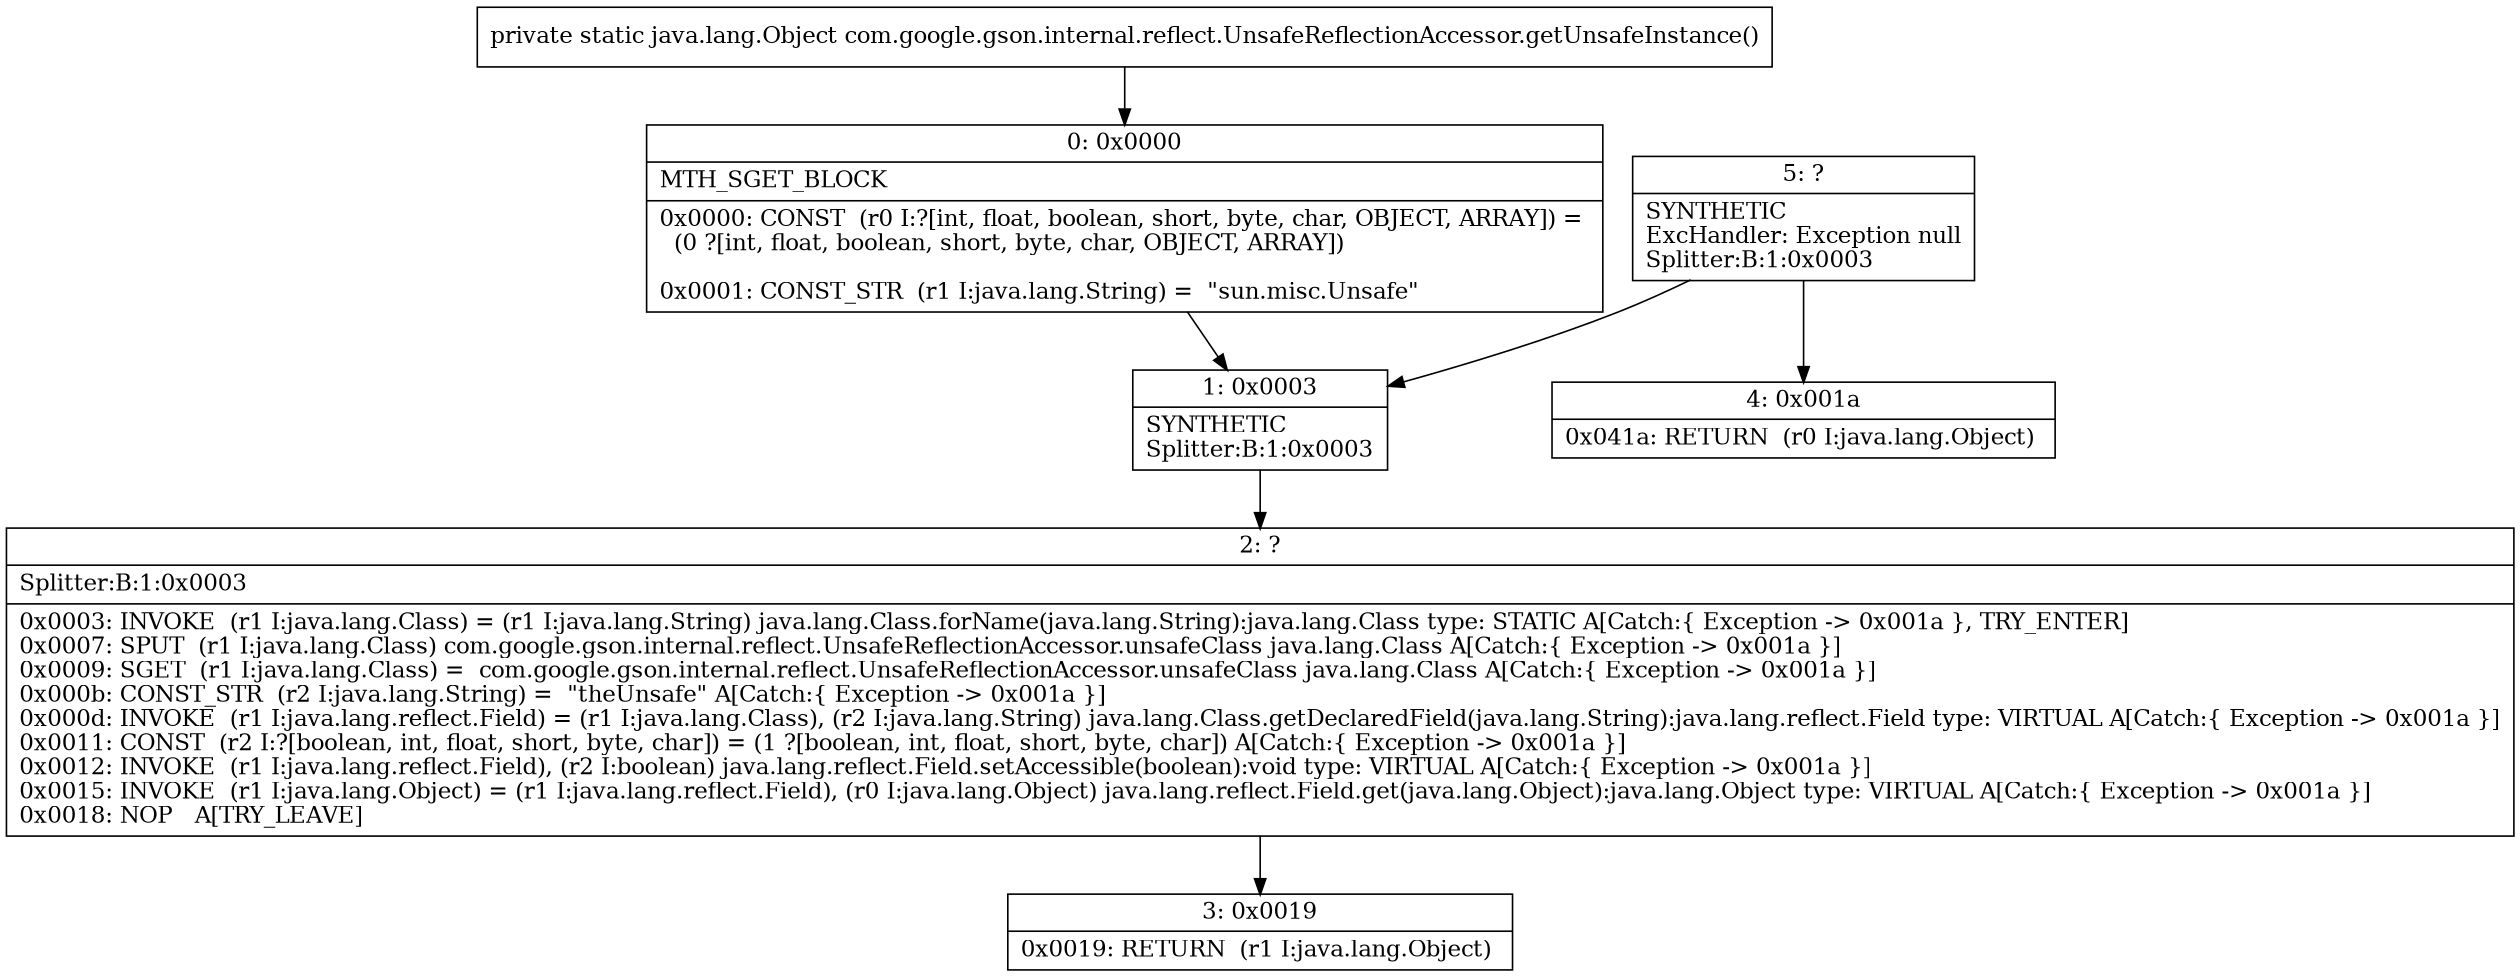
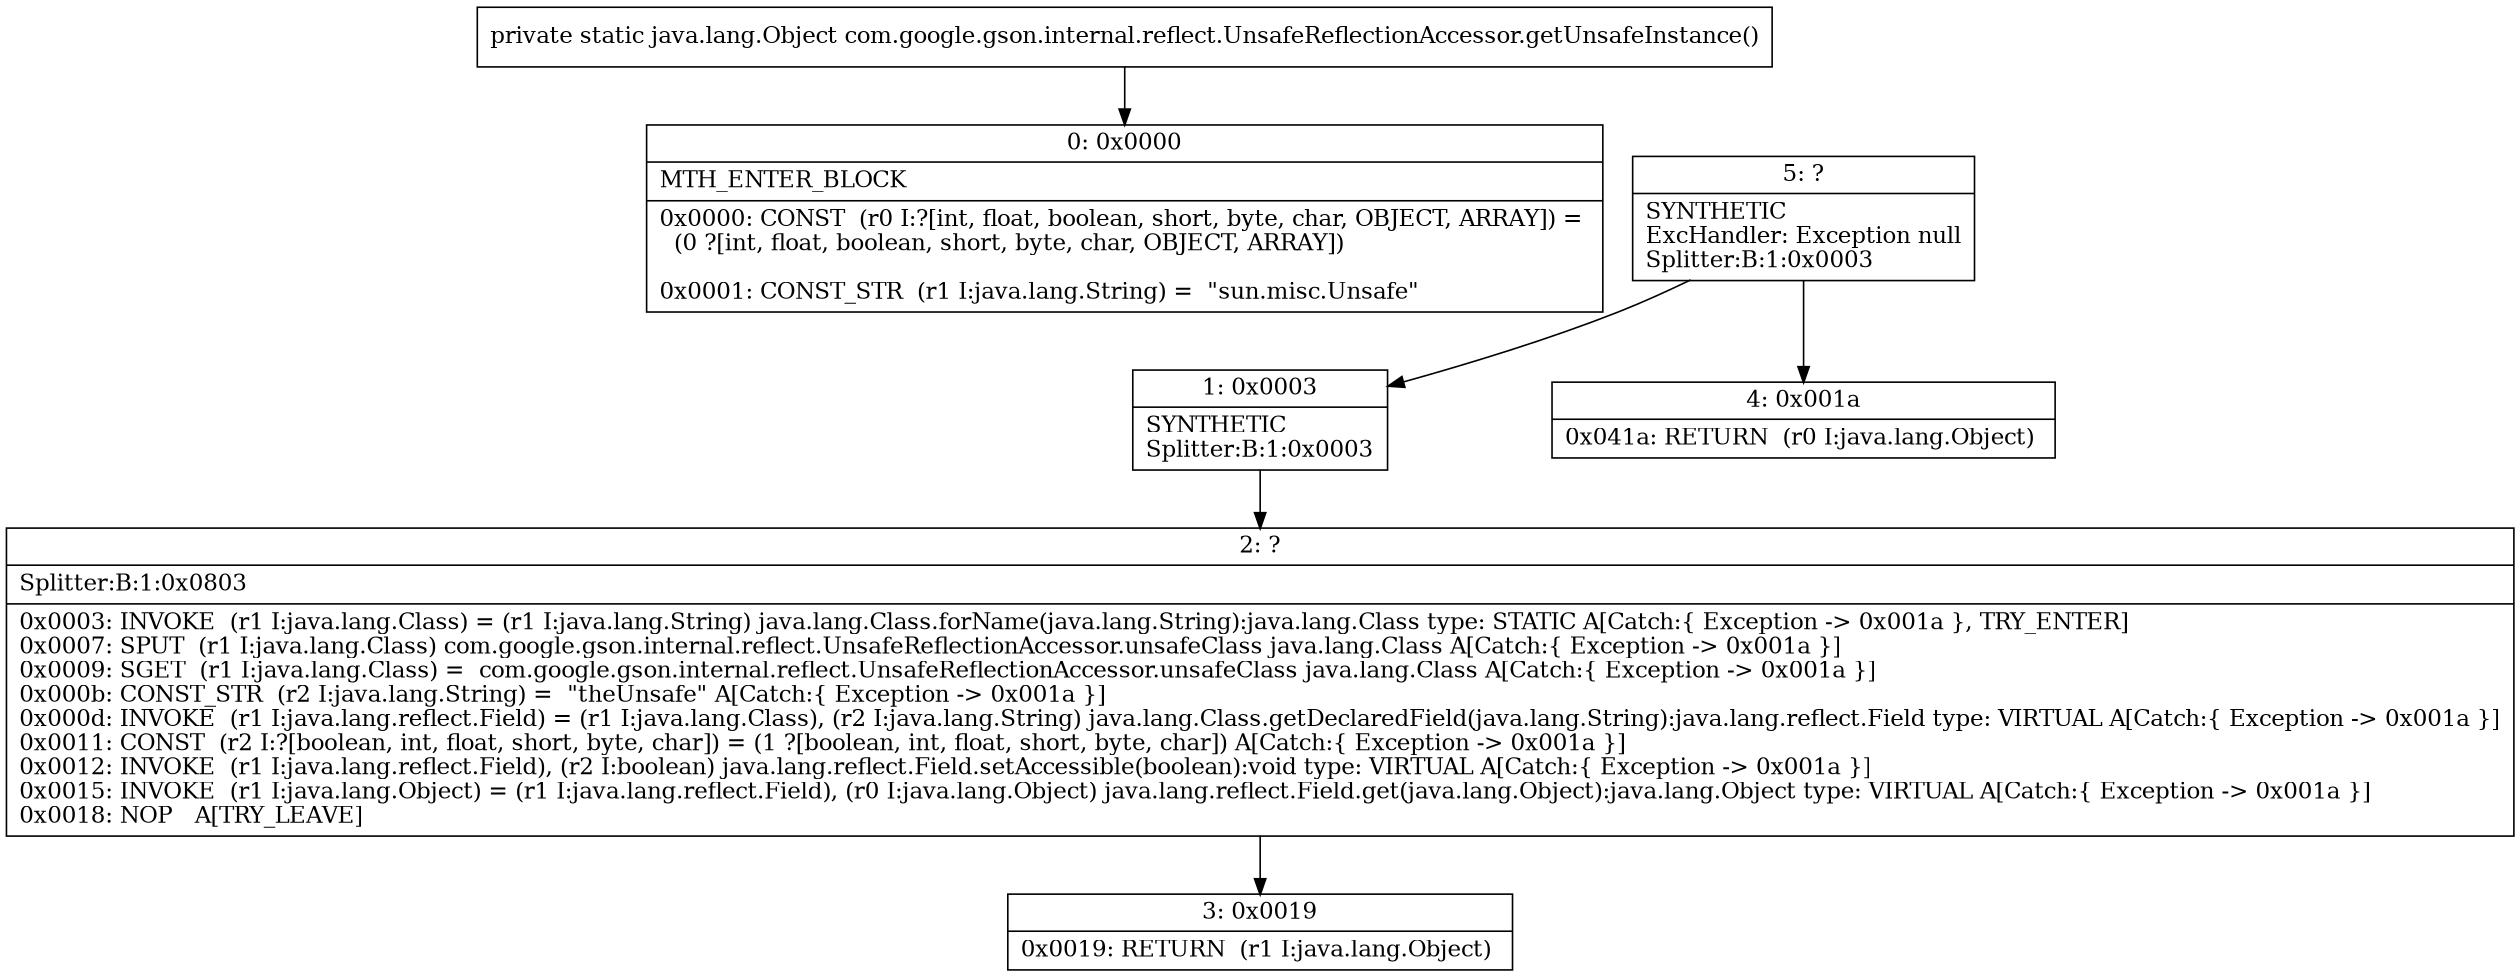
(774, 181) -> (784, 181)
(1203, 334) -> none
(134, 584) -> (134, 584)
